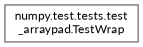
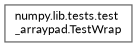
(72, 23) -> (68, 23)
